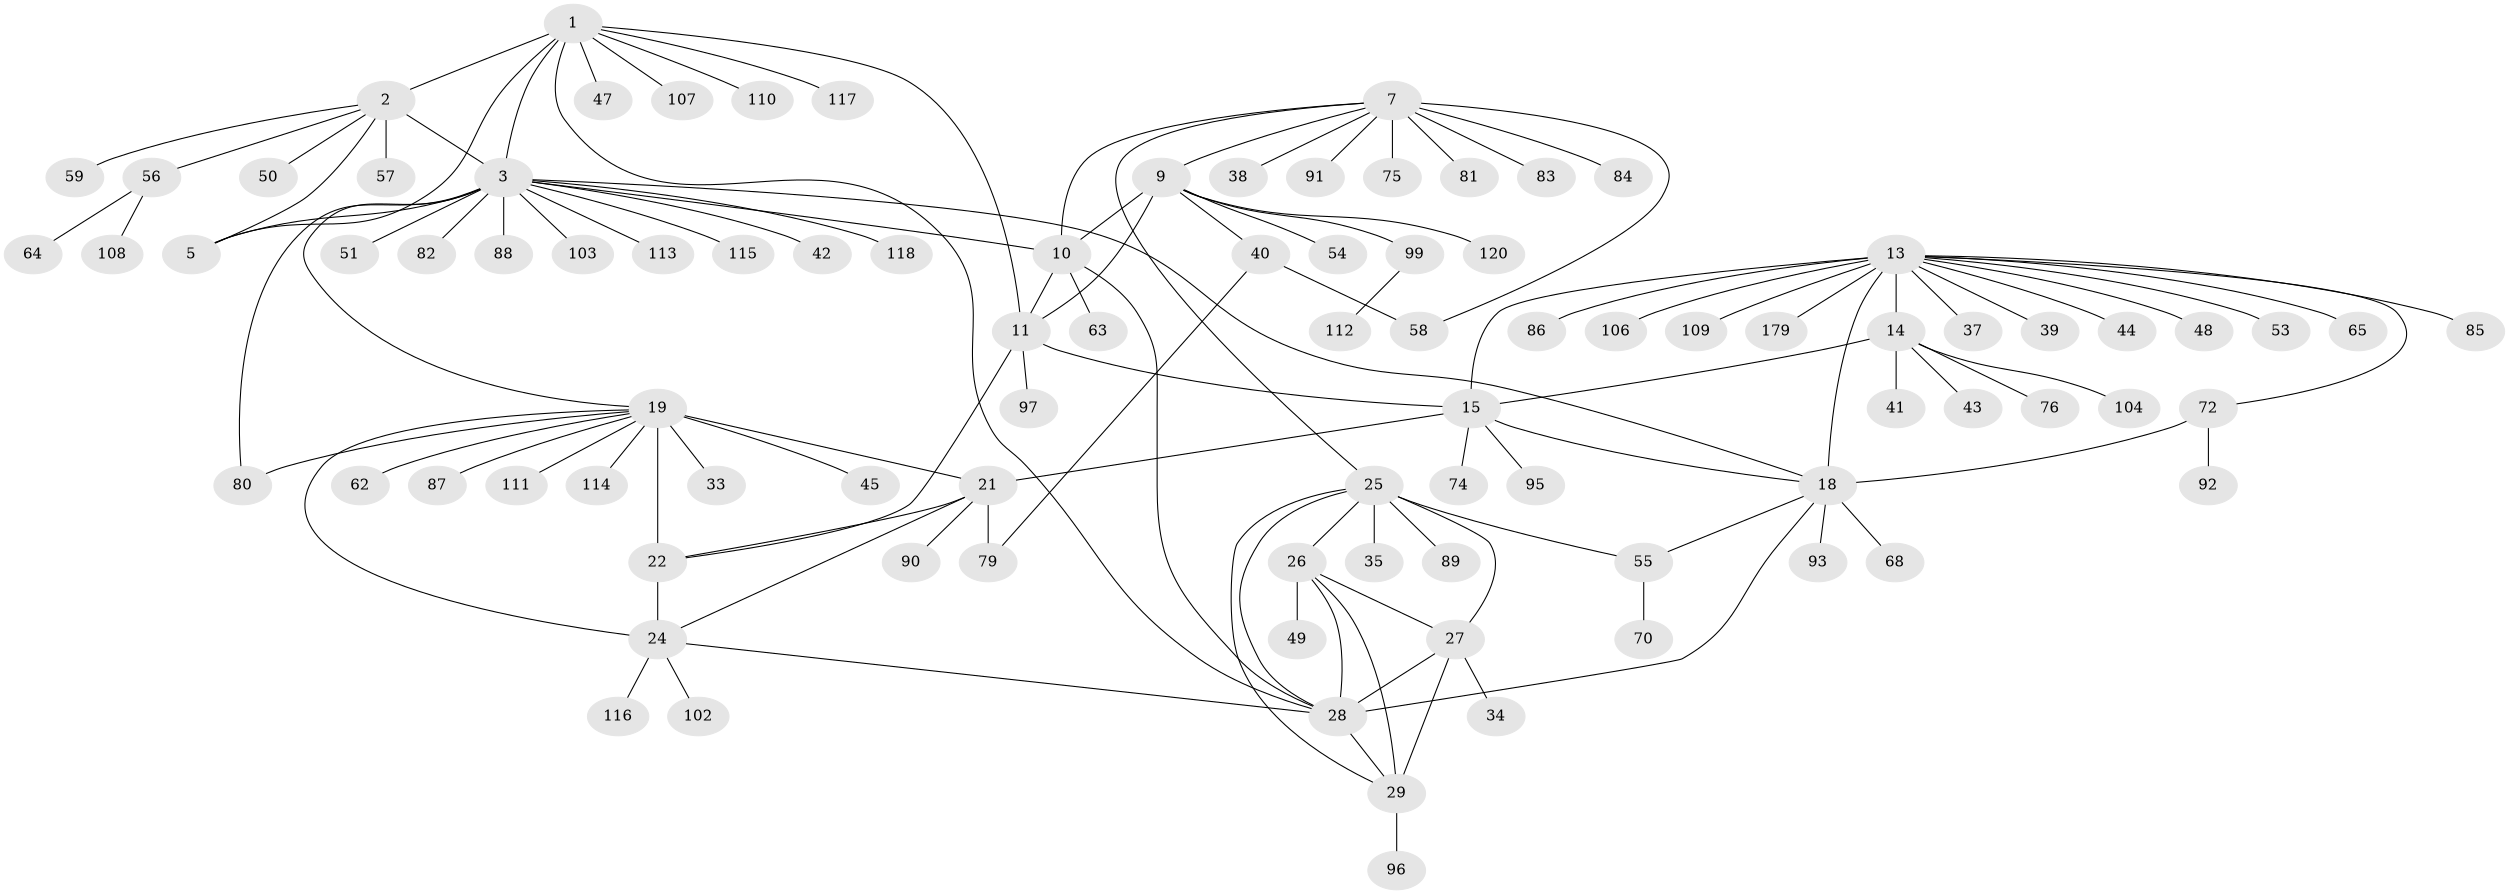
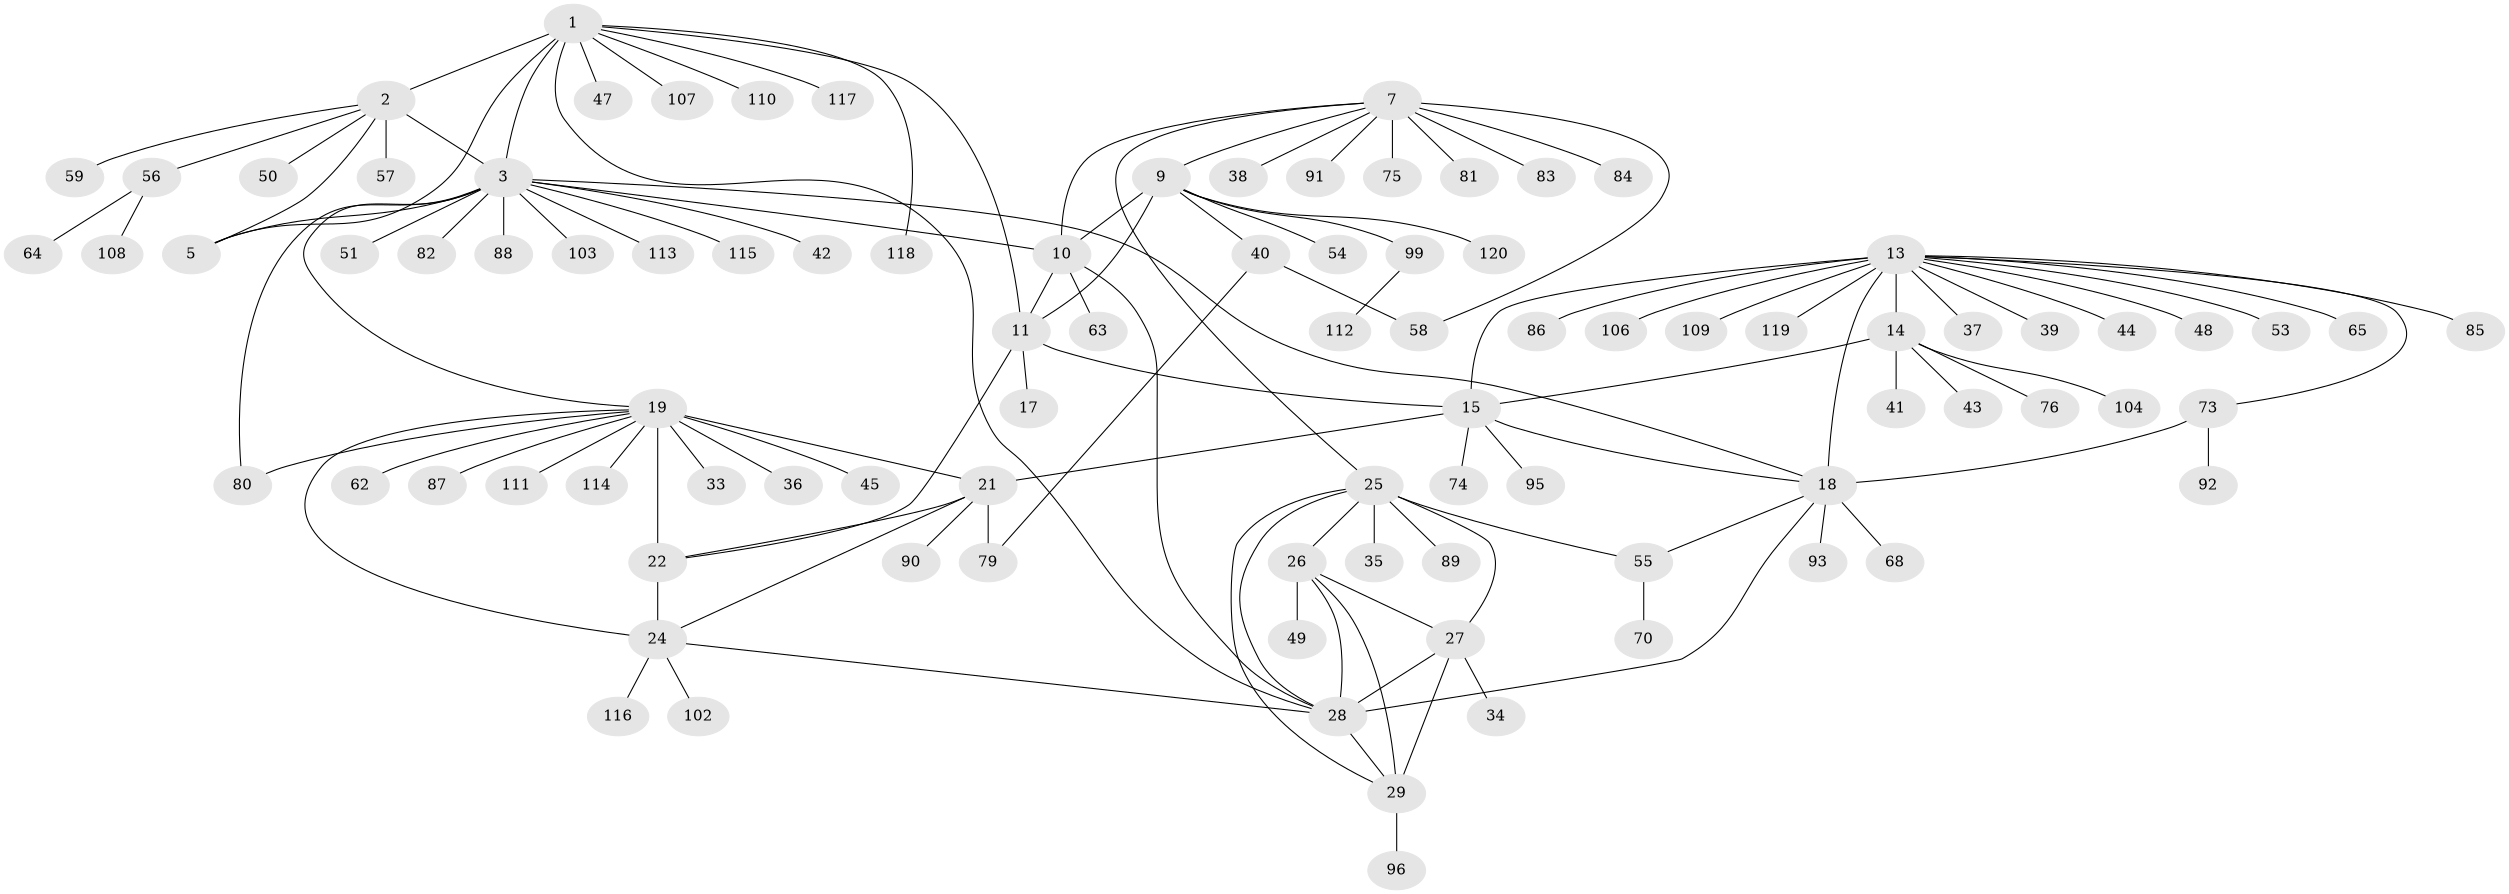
(707, 202) -> (877, 77)
(1776, 332) -> (1776, 332)
(1029, 409) -> (1029, 409)
(2208, 409) -> (2208, 409)
none -> (794, 486)
